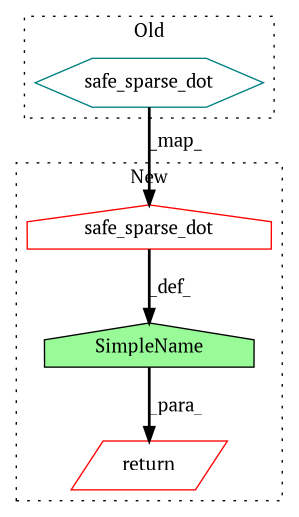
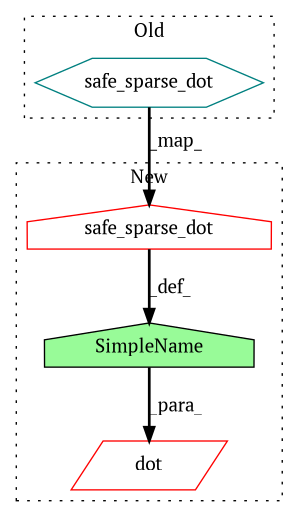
(149, 465) -> (149, 465)
